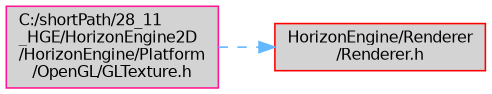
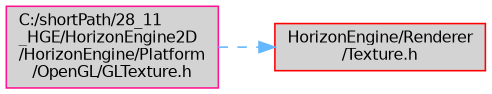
(380, 47) -> (380, 47)
